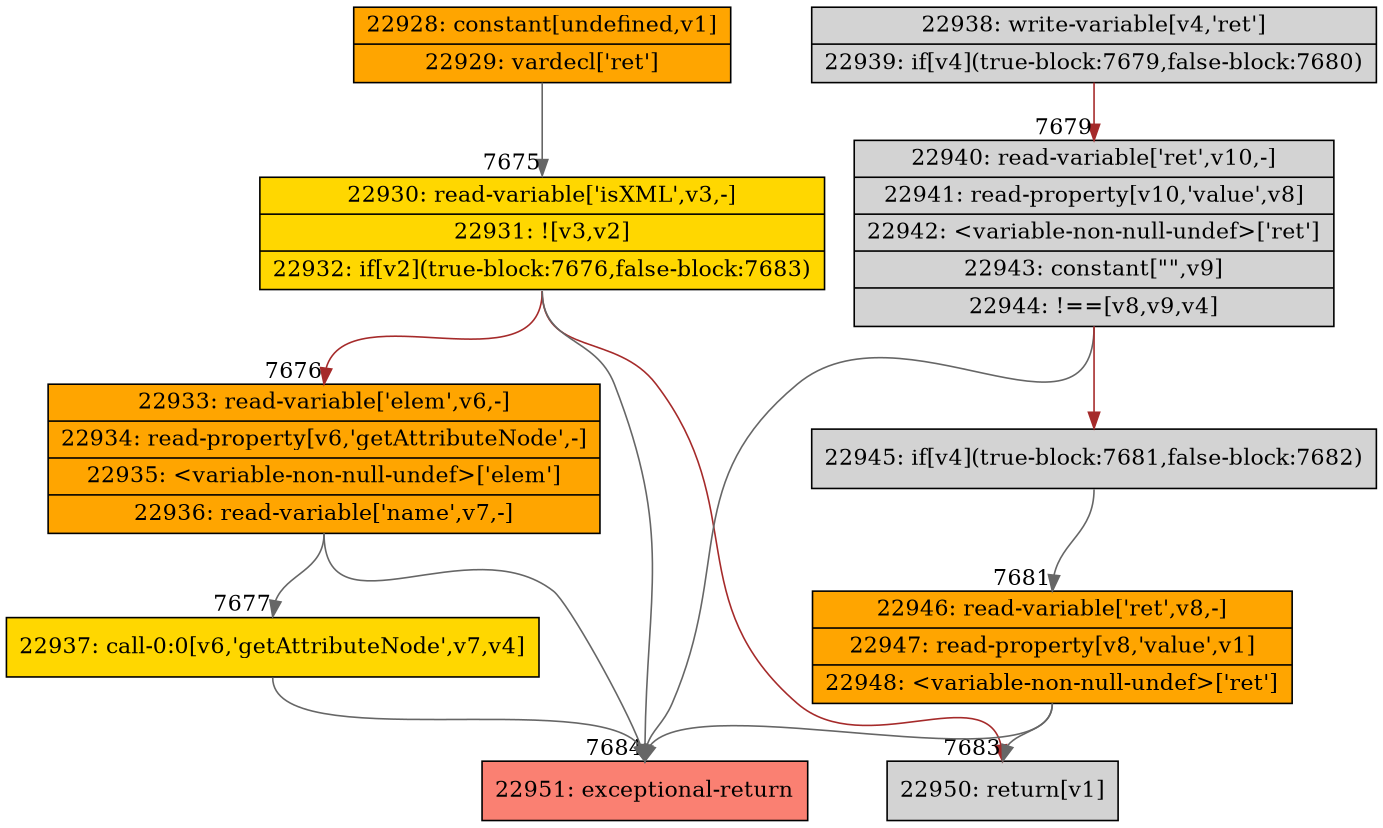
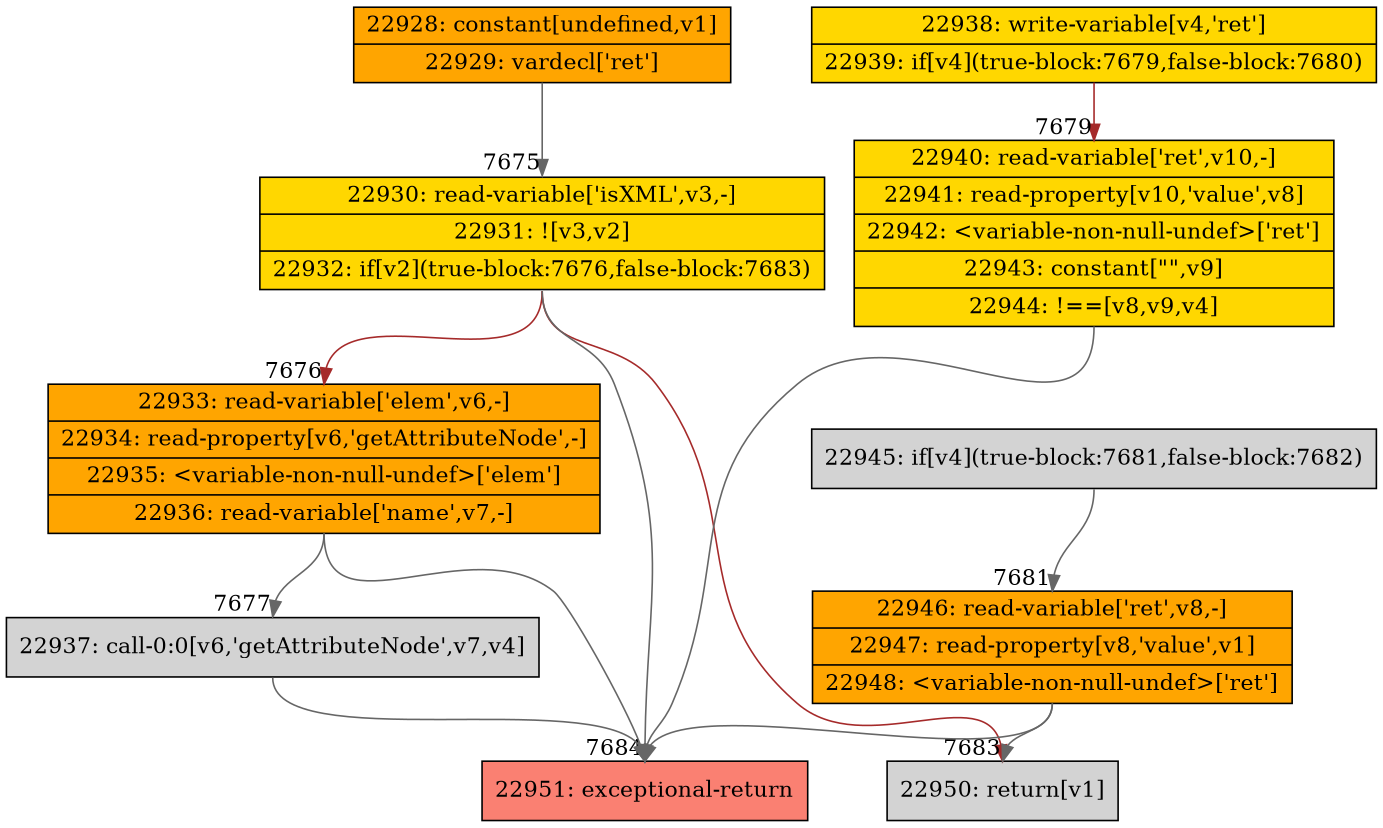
(1094, 45) -> (1094, 45)
(1094, 233) -> (1094, 233)
(1094, 369) -> none
(273, 647) -> (273, 647)
